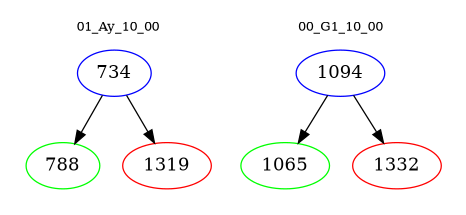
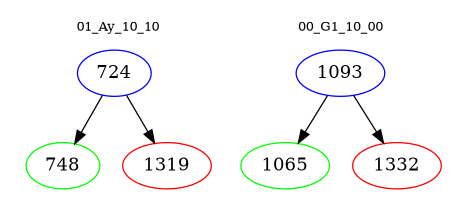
(118, 28) -> (118, 28)
(114, 73) -> (114, 73)
(340, 73) -> (340, 73)
(63, 166) -> (63, 166)
